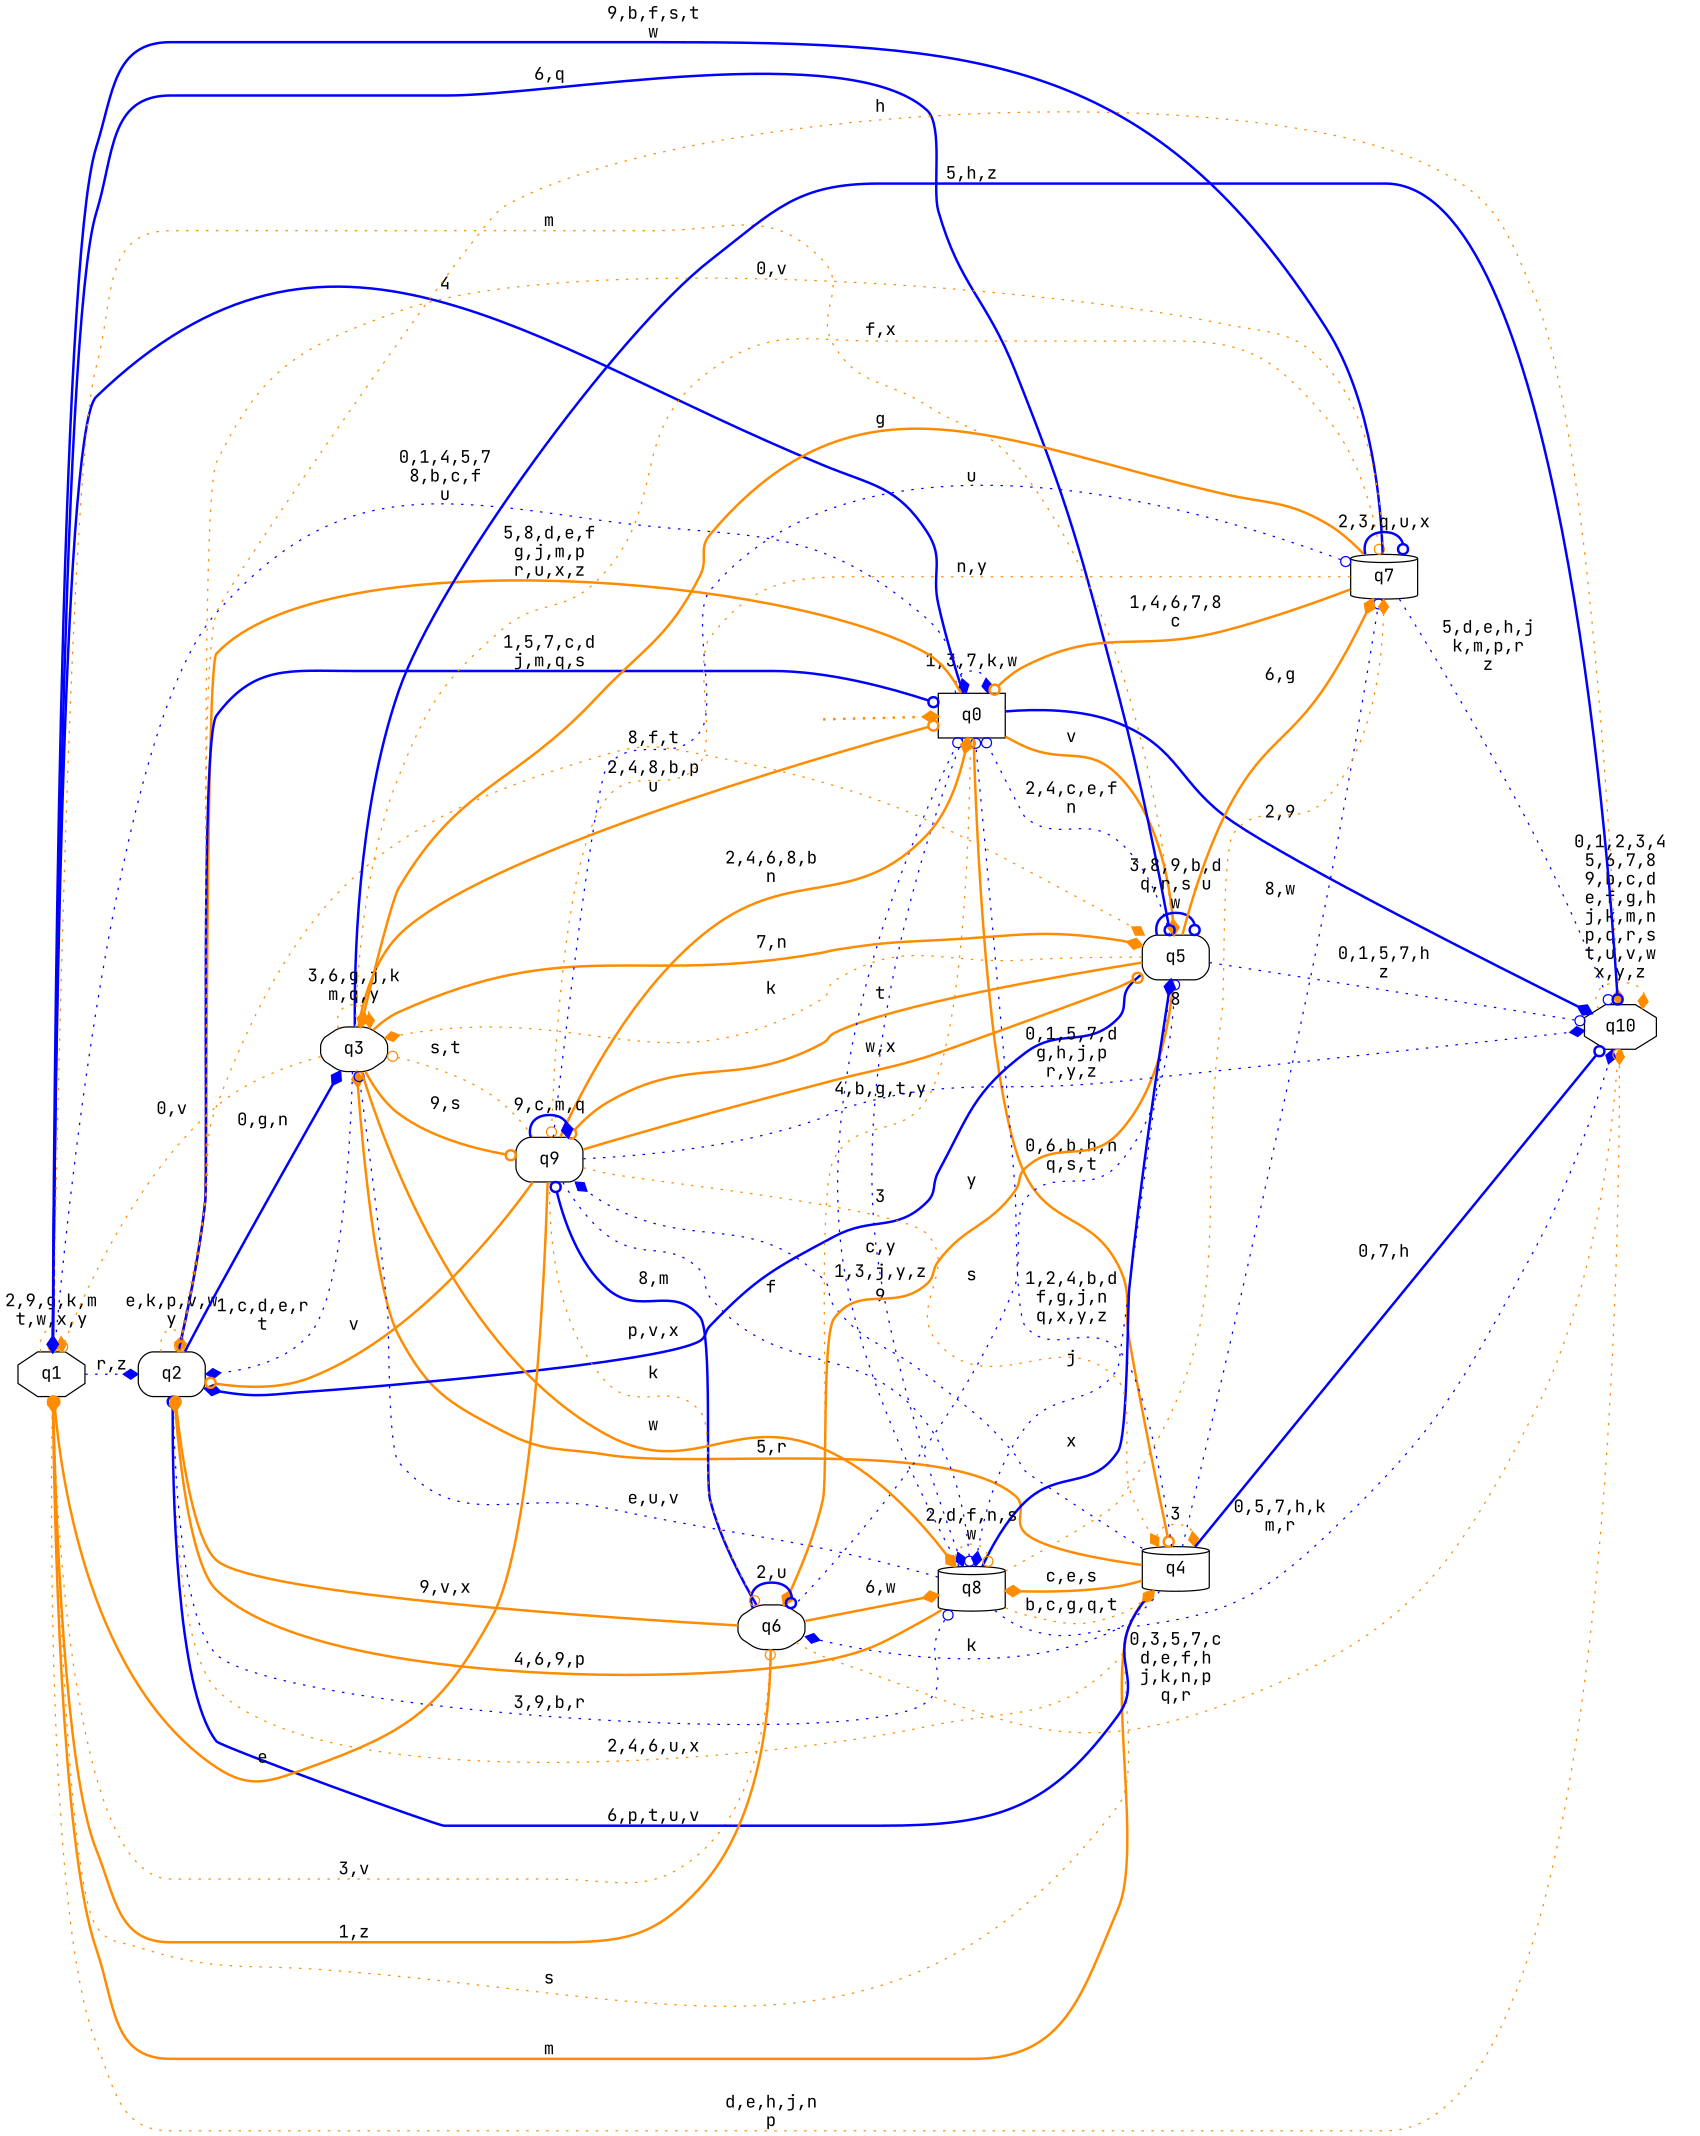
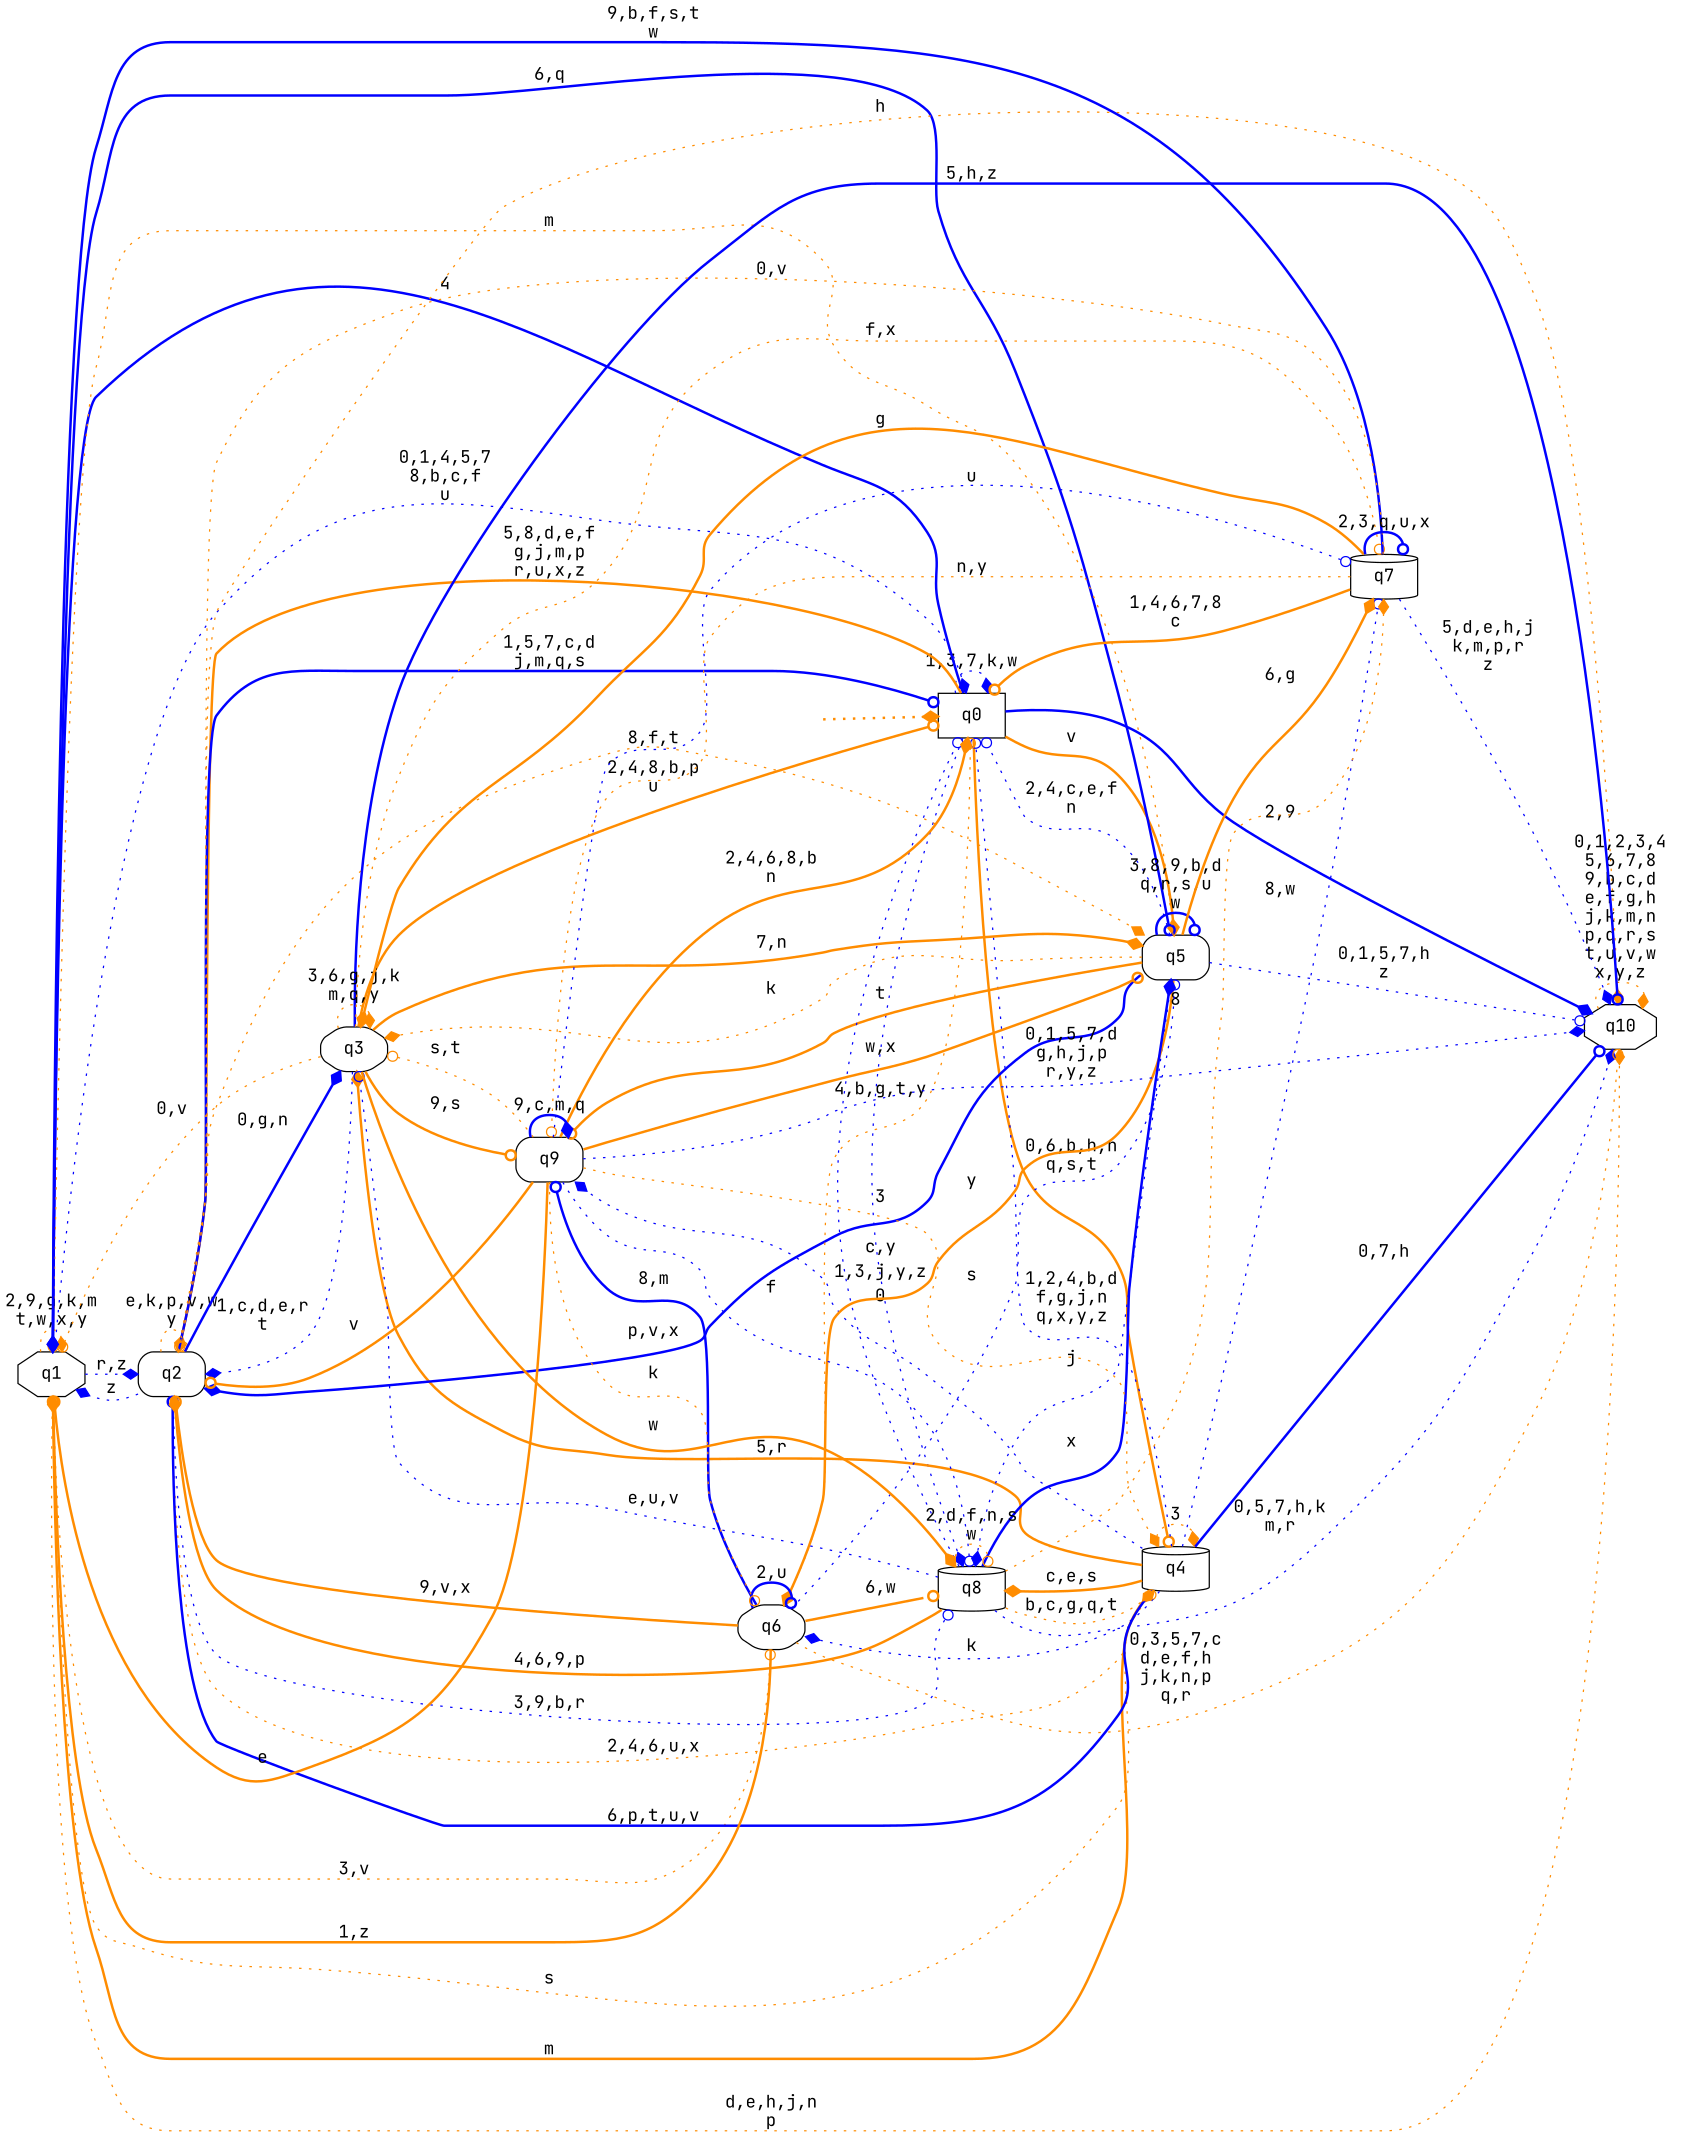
(1512, 792) -> (1512, 792)
(881, 1297) -> (881, 1297)
none -> (114, 1400)
(864, 1609) -> (864, 1609)
(554, 1762) -> (554, 1762)
